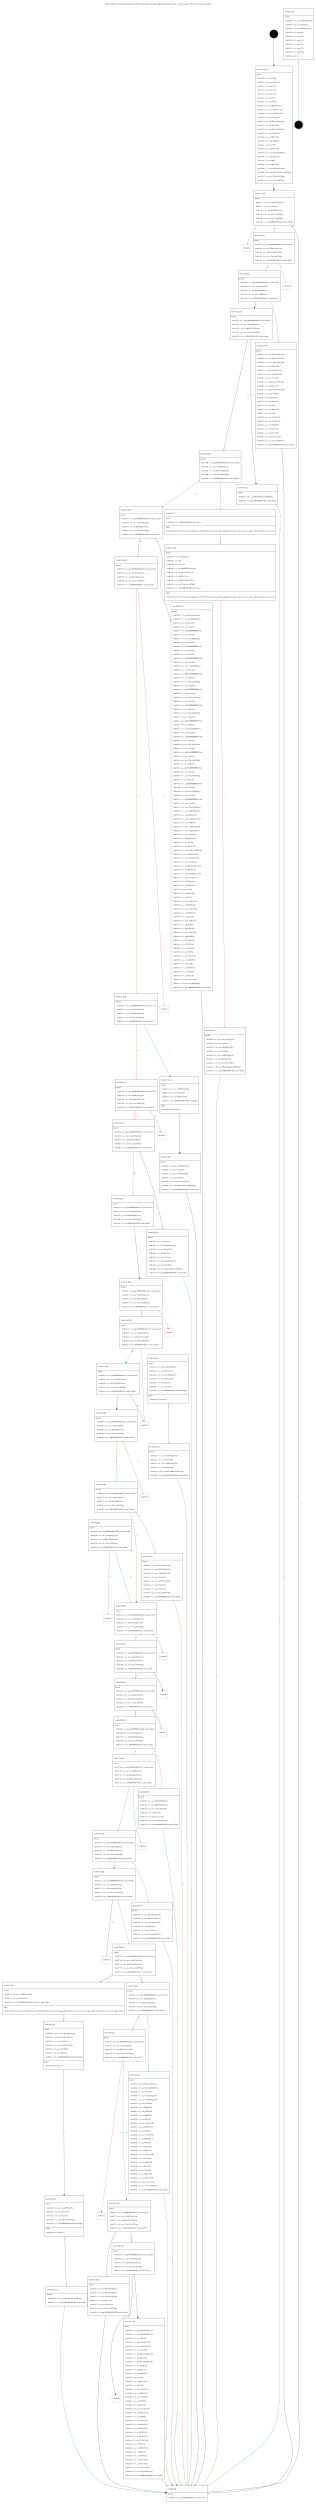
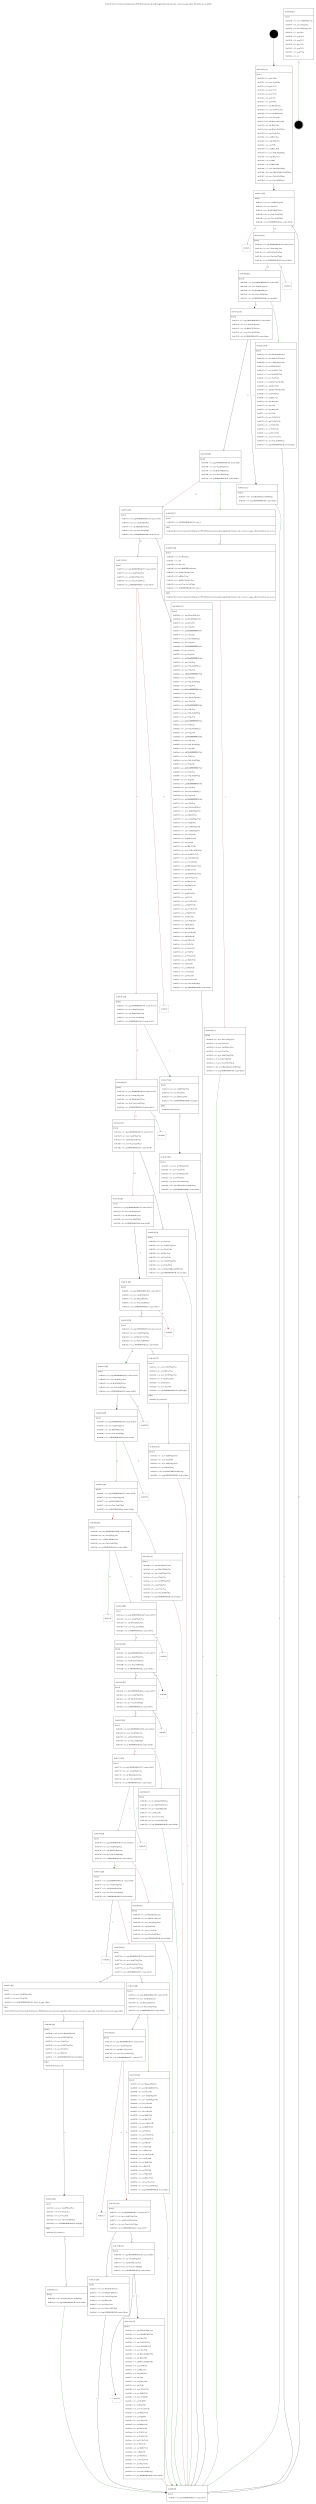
(143, 1384) -> (152, 1351)
(136, 1556) -> (113, 1515)
